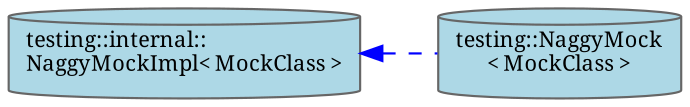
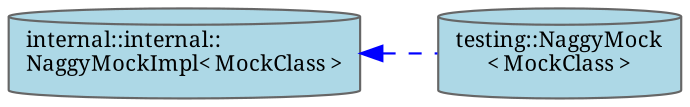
(184, 53) -> (184, 53)
